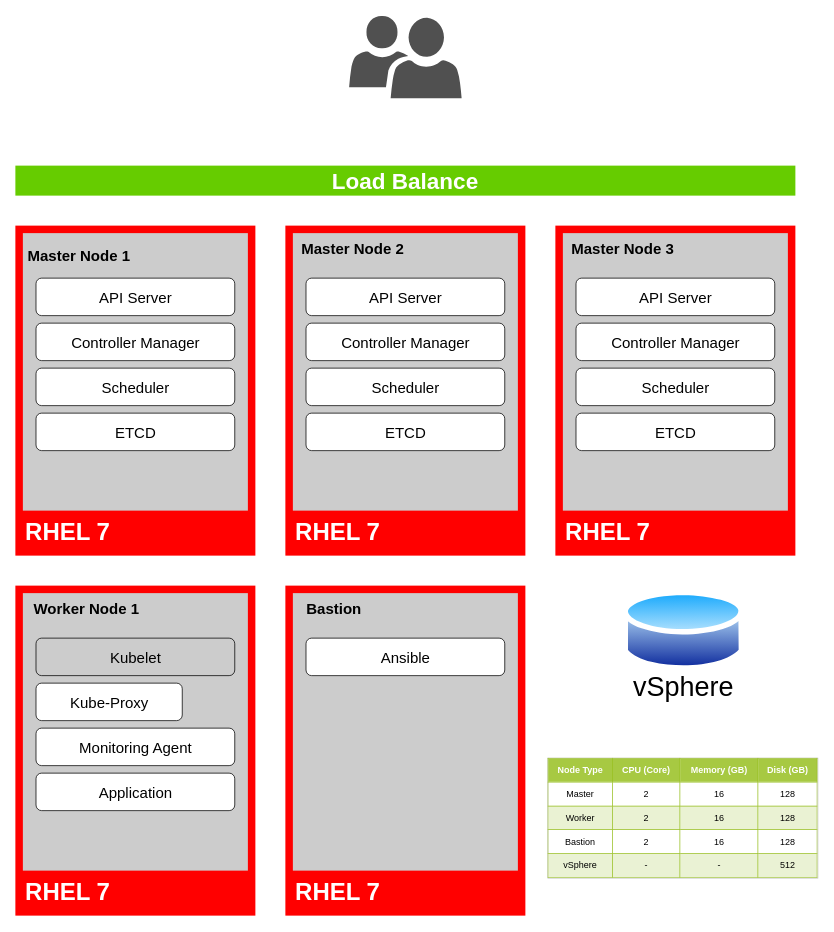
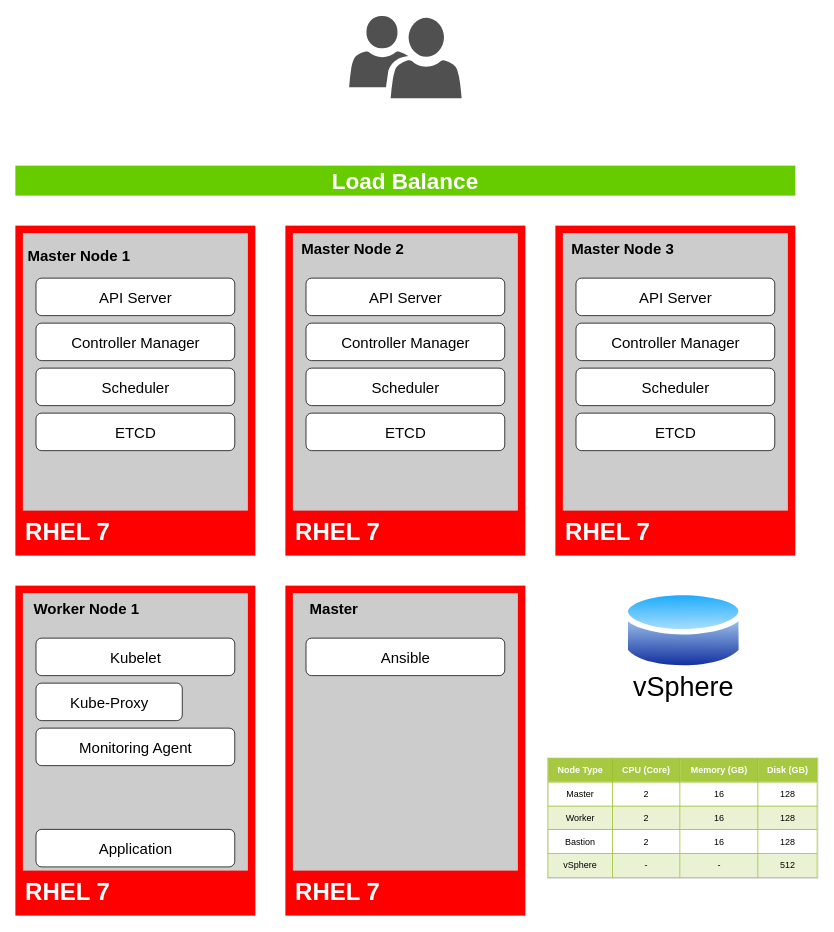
(334, 608) -> (334, 608)
(135, 657) -> (135, 657)
(135, 792) -> (135, 848)
